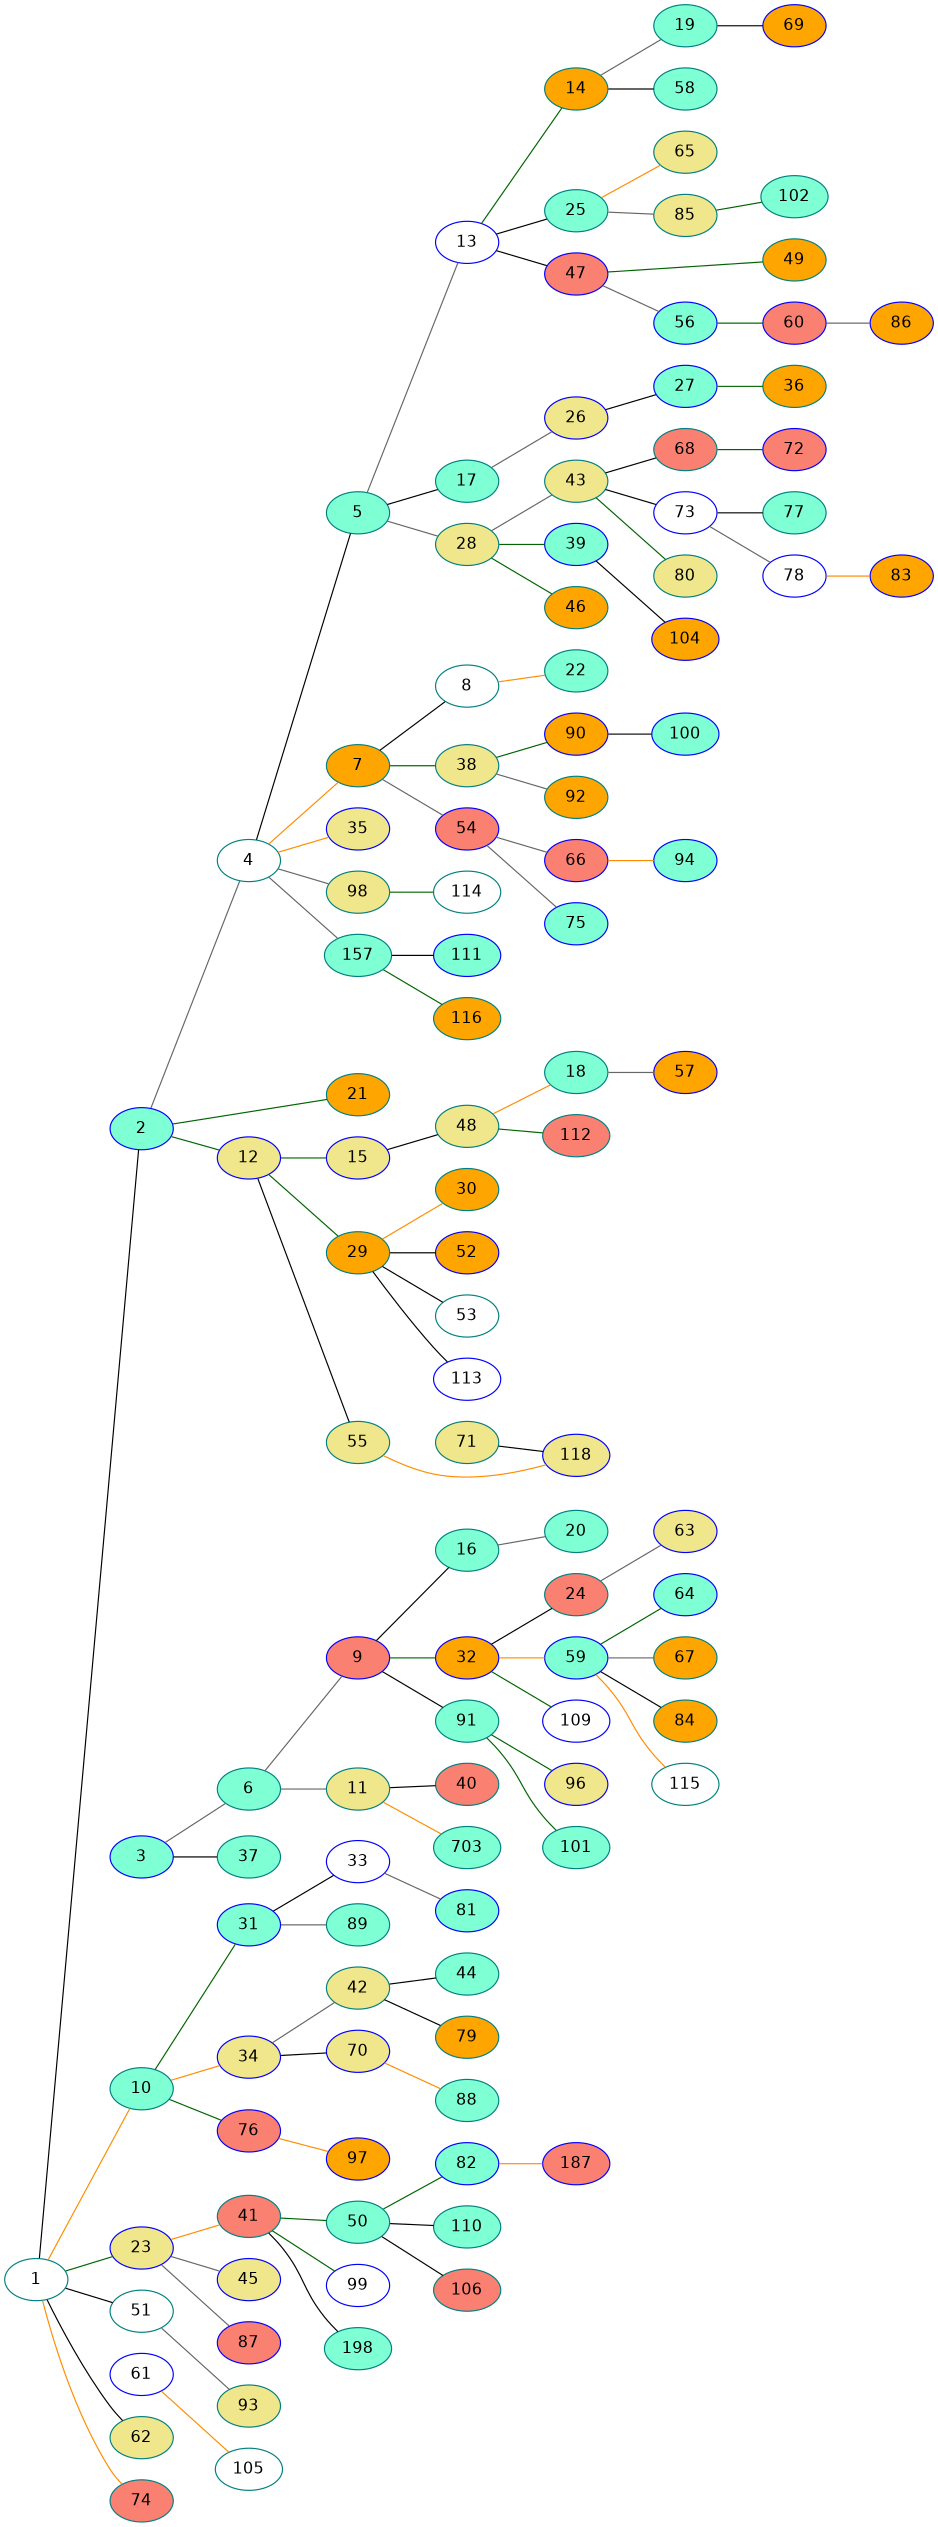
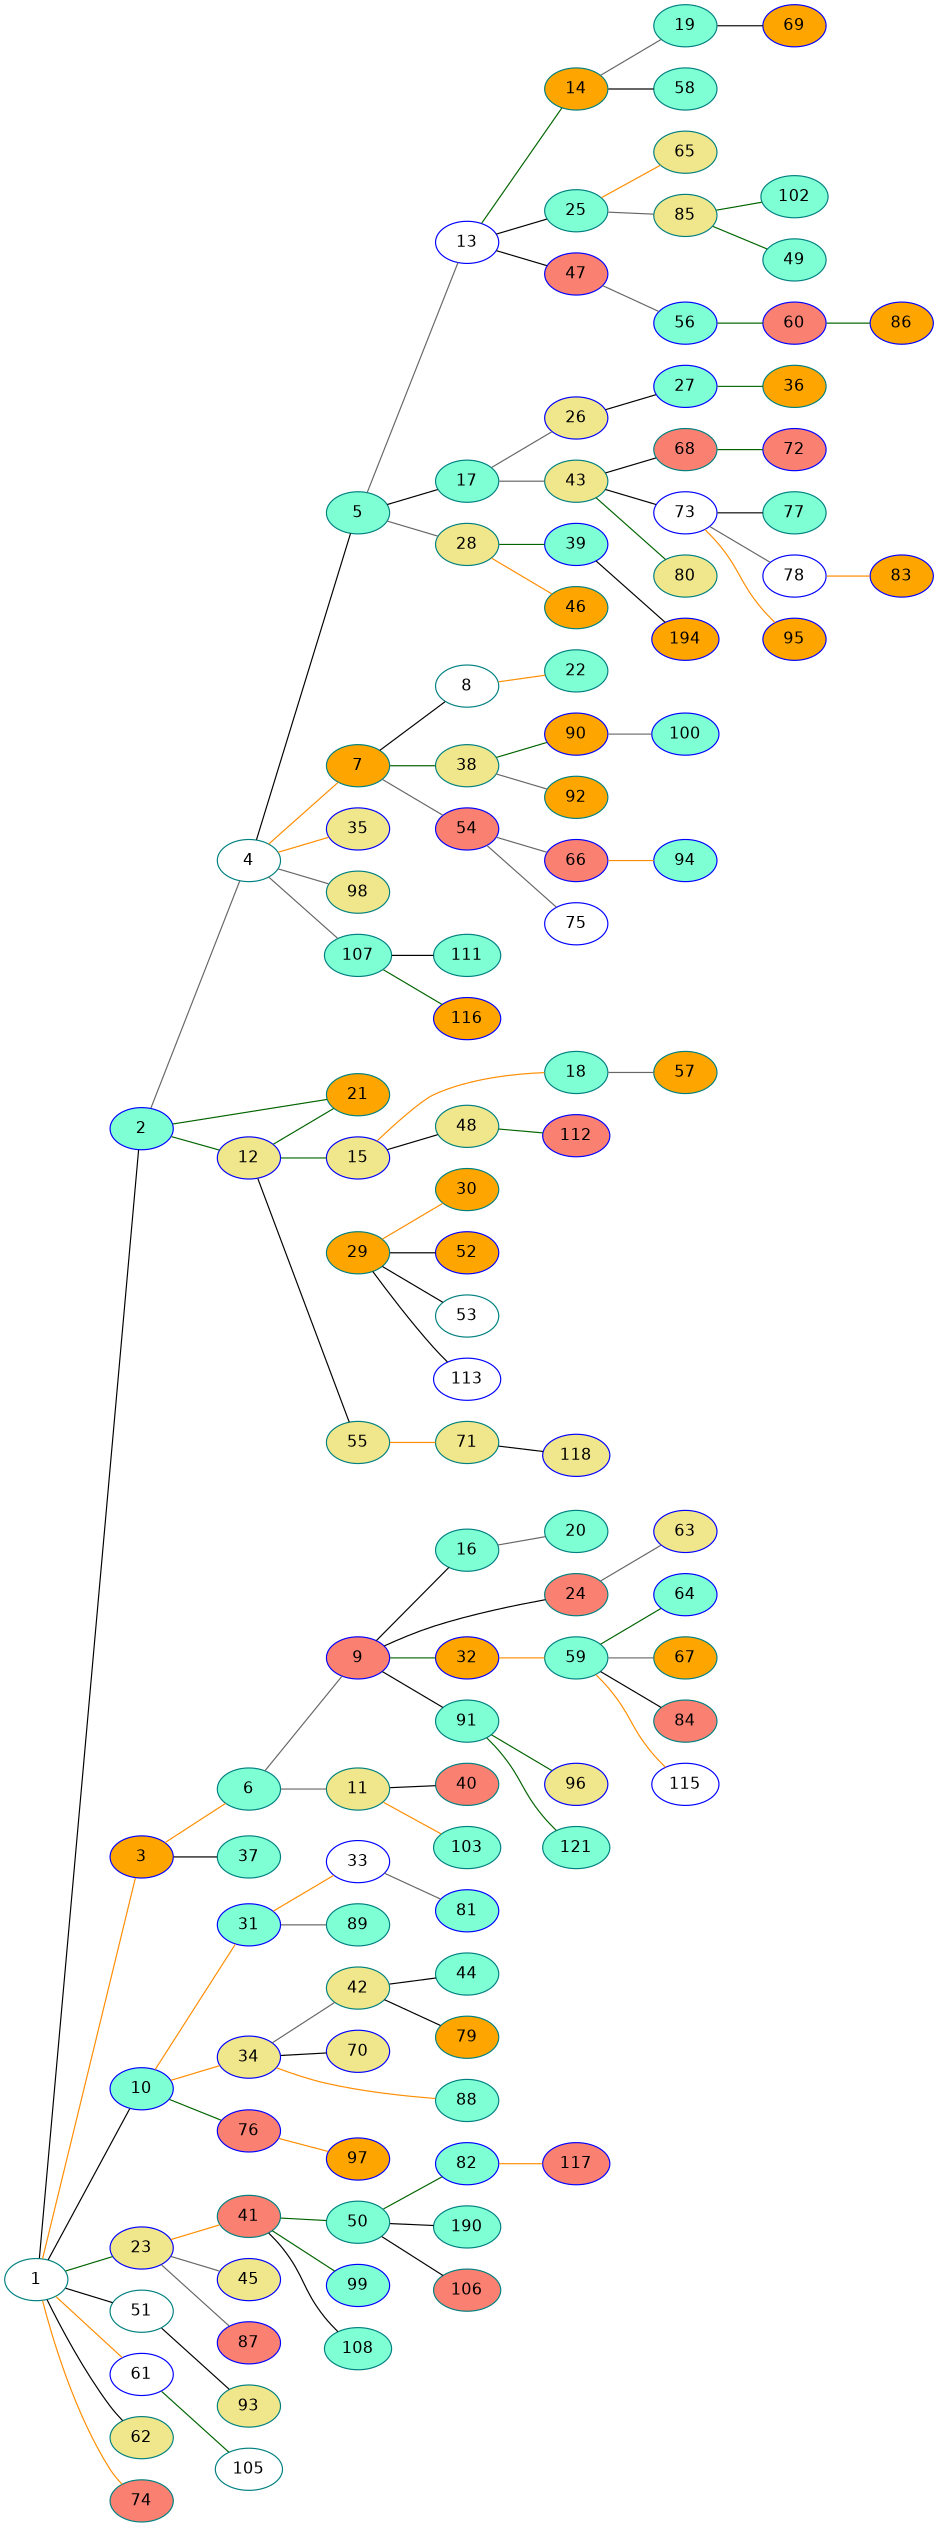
(794, 260) -> (794, 260)
(685, 267) -> (740, 238)
(848, 323) -> (848, 323)
(522, 513) -> (522, 481)
(522, 576) -> (522, 576)
(685, 639) -> (685, 639)
none -> (794, 639)
(630, 734) -> (630, 734)
(467, 892) -> none
(576, 924) -> (576, 924)
(358, 955) -> (358, 955)
(467, 955) -> (467, 955)
(467, 1019) -> (467, 1019)
(685, 1072) -> (685, 1072)
(522, 1099) -> (452, 1088)
(576, 1136) -> (576, 1136)
(303, 1205) -> (303, 1126)
(463, 1477) -> (413, 1442)
(522, 1626) -> (463, 1618)
(576, 1658) -> (576, 1658)
(576, 1721) -> none
(685, 1721) -> (685, 1721)
(685, 1784) -> (685, 1784)
(195, 1823) -> (195, 1823)
(467, 1848) -> (467, 1848)
(576, 1848) -> (576, 1848)
(142, 1857) -> (142, 1857)
(304, 1893) -> (304, 1893)
(195, 2007) -> (195, 2007)
none -> (89, 2068)
(412, 2076) -> (355, 2089)
(142, 2089) -> (142, 2089)
(576, 2164) -> (576, 2164)
(89, 2184) -> (89, 2184)
(467, 2227) -> (467, 2227)
(358, 2285) -> (358, 2285)
none -> (89, 2327)
(358, 2349) -> (358, 2349)
(195, 2359) -> (195, 2359)
(195, 2422) -> (195, 2422)
